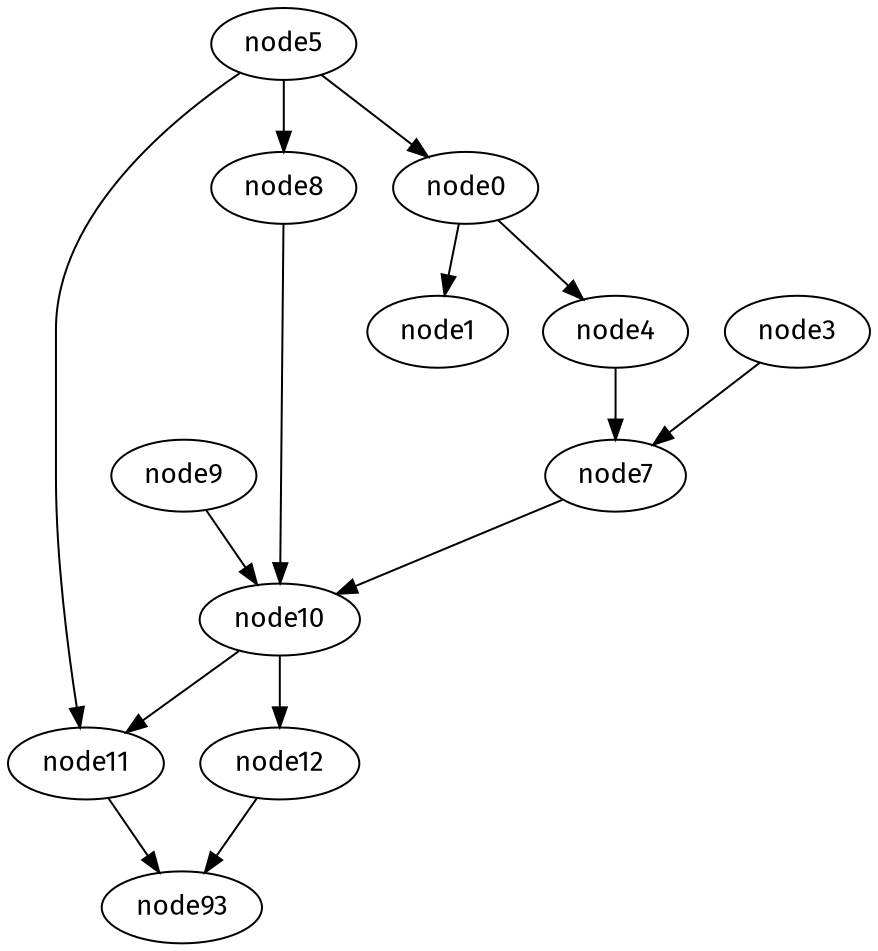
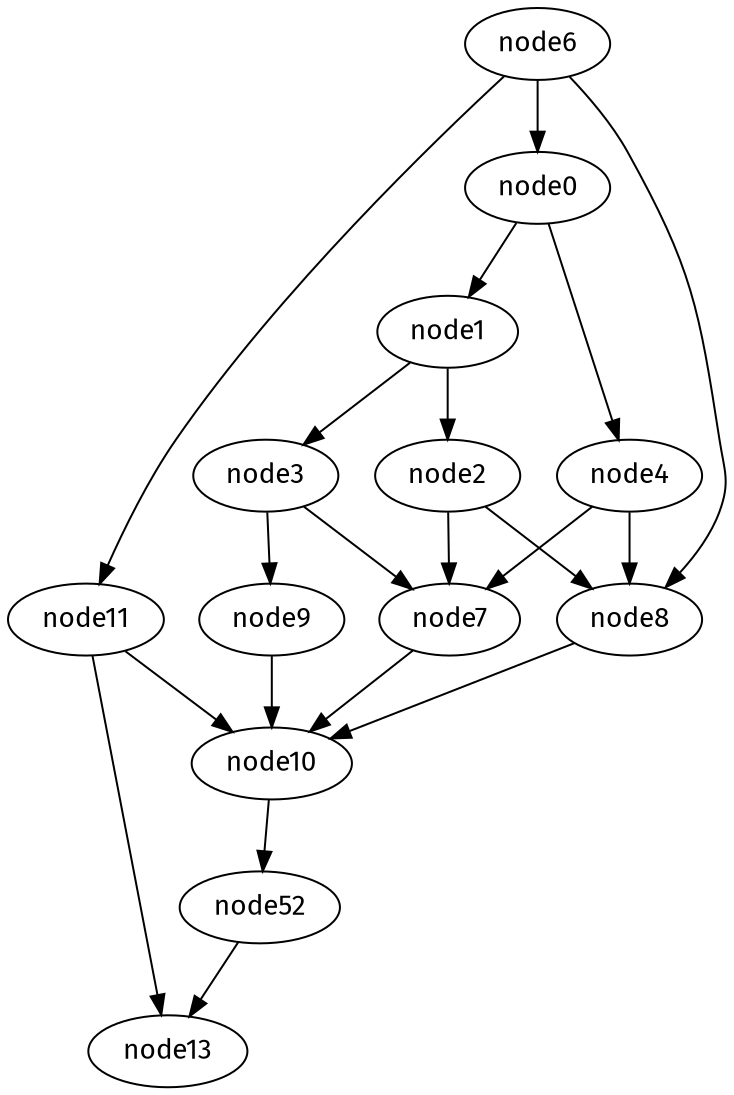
(284, 44) -> (538, 44)
none -> (365, 397)
none -> (448, 476)
none -> (268, 538)
none -> (630, 538)
(191, 686) -> (171, 685)
(280, 763) -> (260, 907)
(182, 907) -> (168, 1051)
